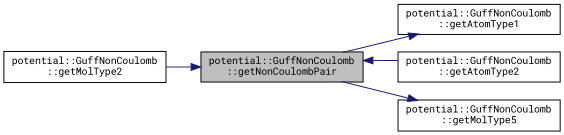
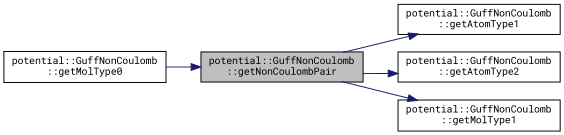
(385, 60) -> (376, 74)
(85, 67) -> (85, 67)
(479, 116) -> (479, 116)
